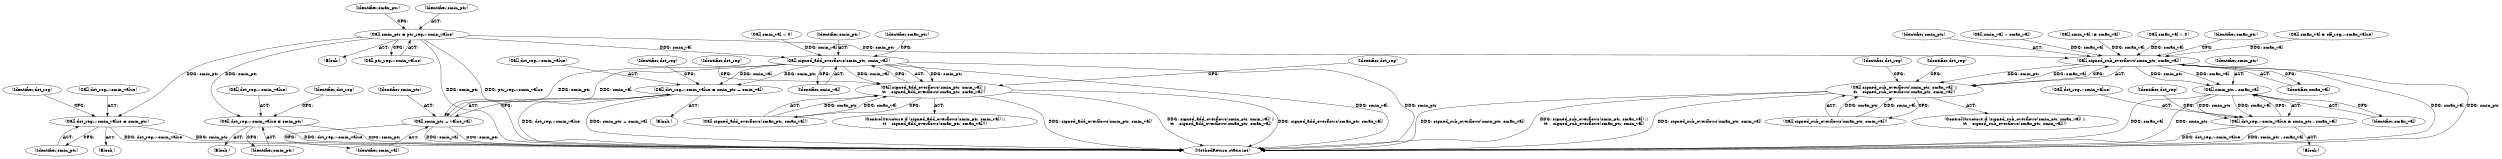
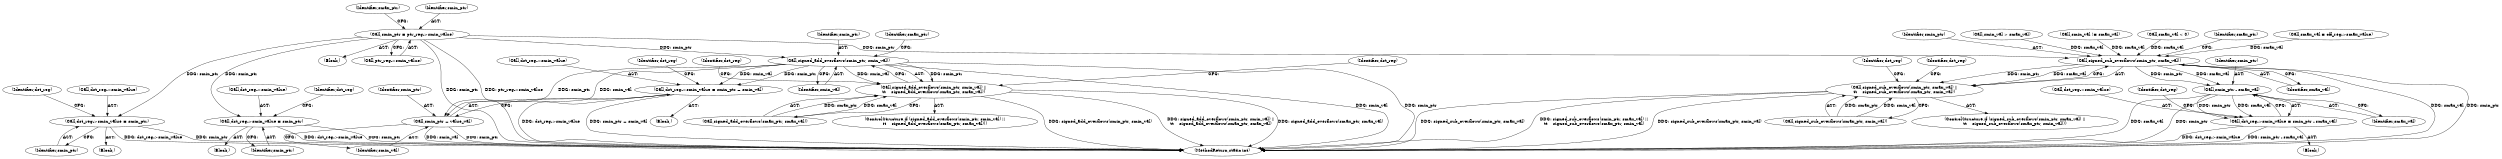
(772, 35) -> none
(676, 48) -> (676, 48)
